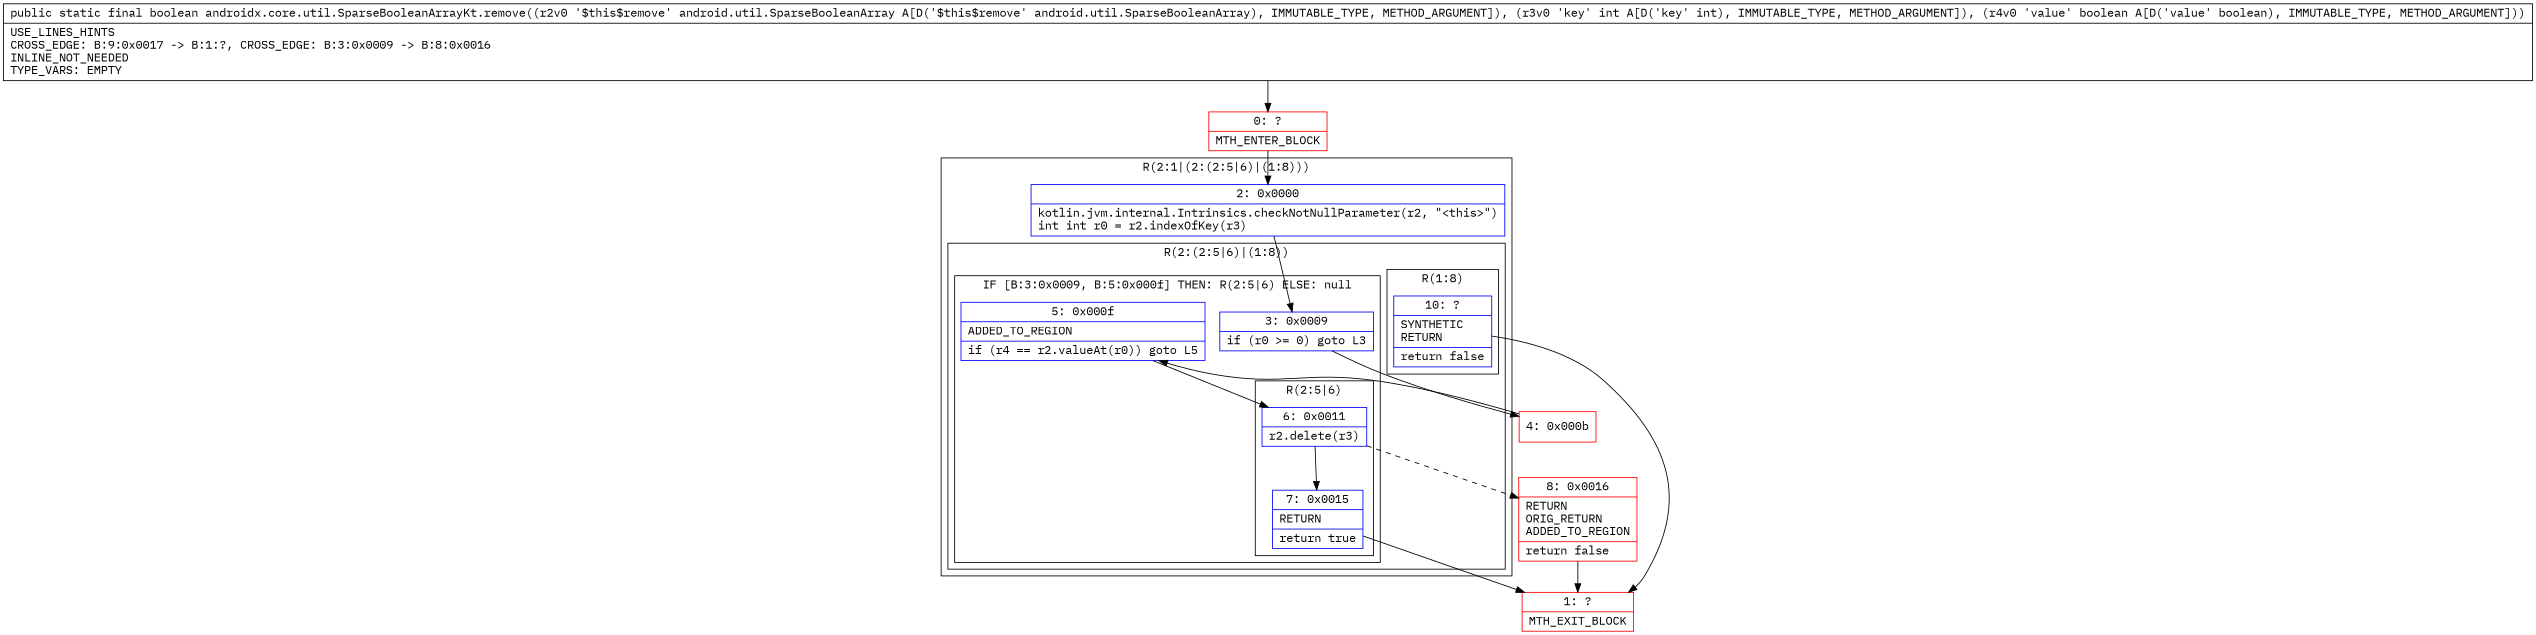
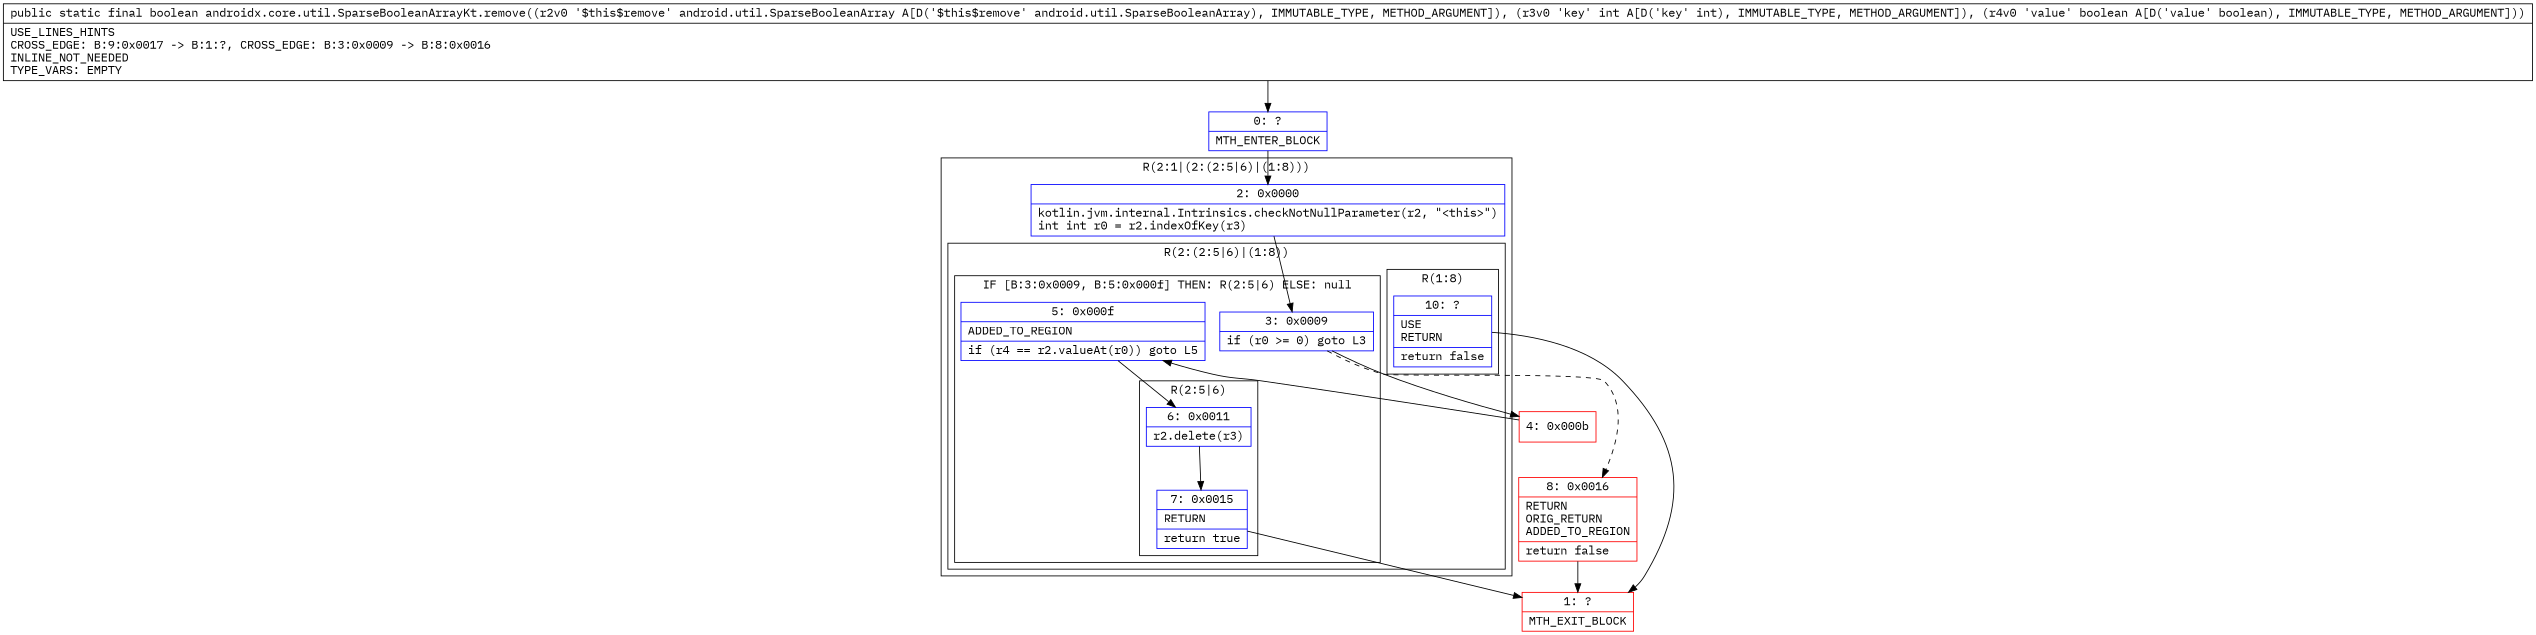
(1268, 131) -> (1268, 131)
(1432, 325) -> (1411, 325)
(1439, 471) -> (1520, 375)
